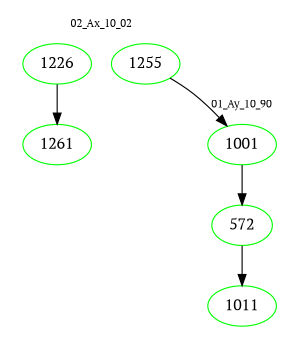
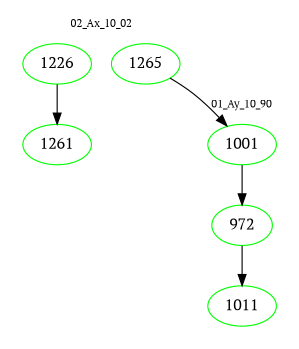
(146, 64) -> (146, 64)
(242, 225) -> (242, 225)
